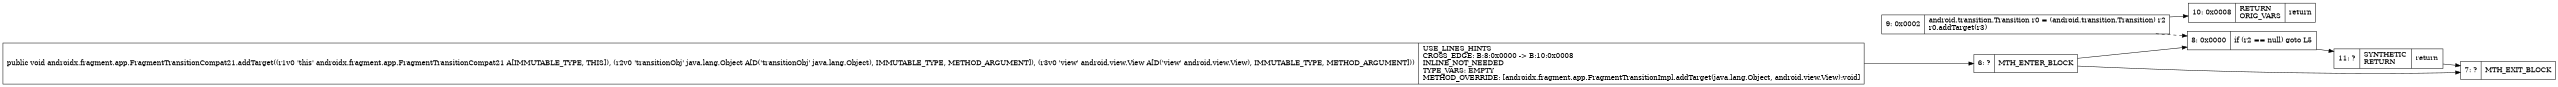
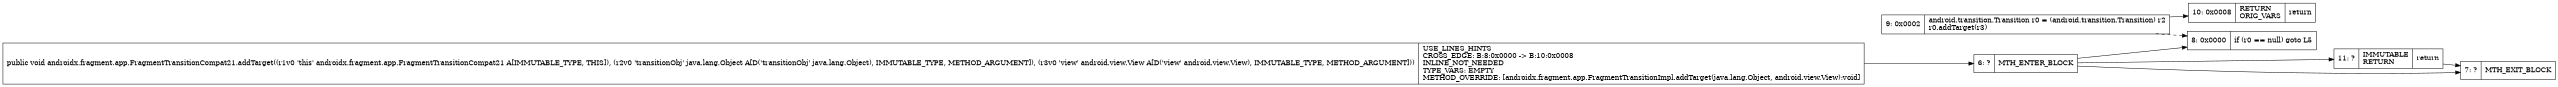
(2273, 40) -> (2273, 40)
(2323, 50) -> (2203, 61)
(2385, 55) -> (2386, 55)
